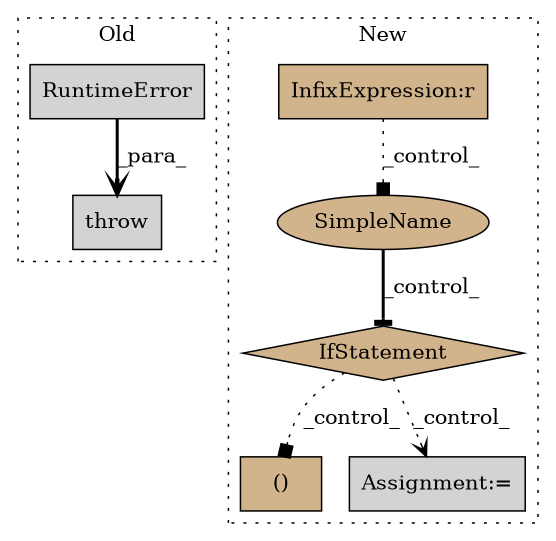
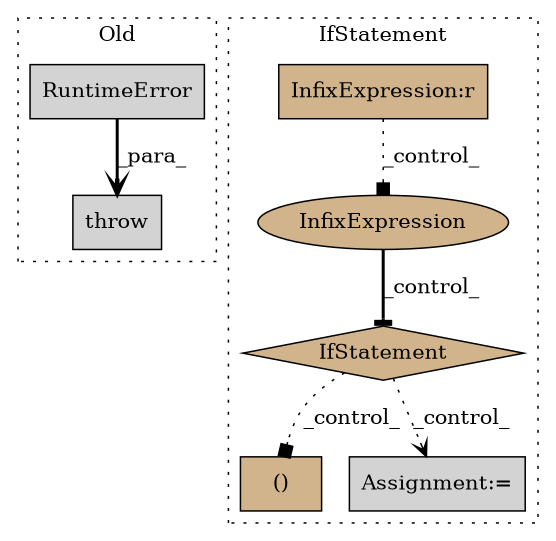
(383, 35) -> (383, 35)
(383, 222) -> (383, 222)
